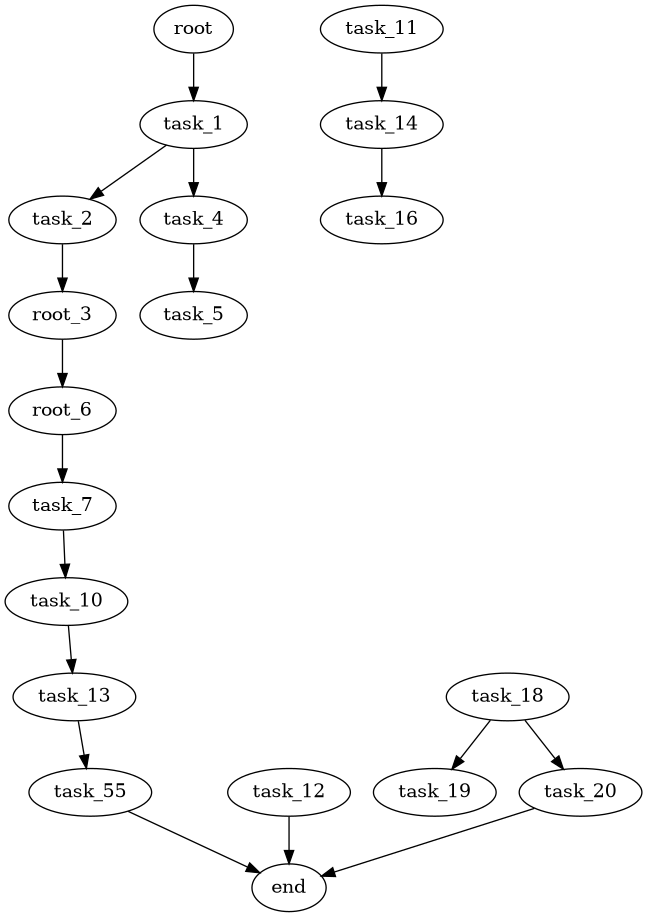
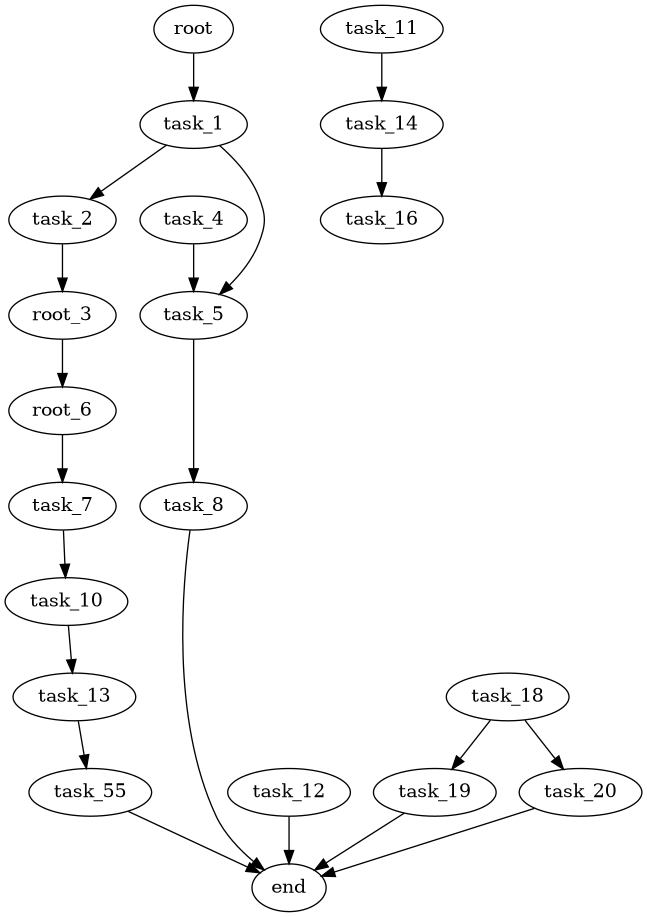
(194, 166) -> (264, 213)
none -> (194, 506)
none -> (365, 838)
